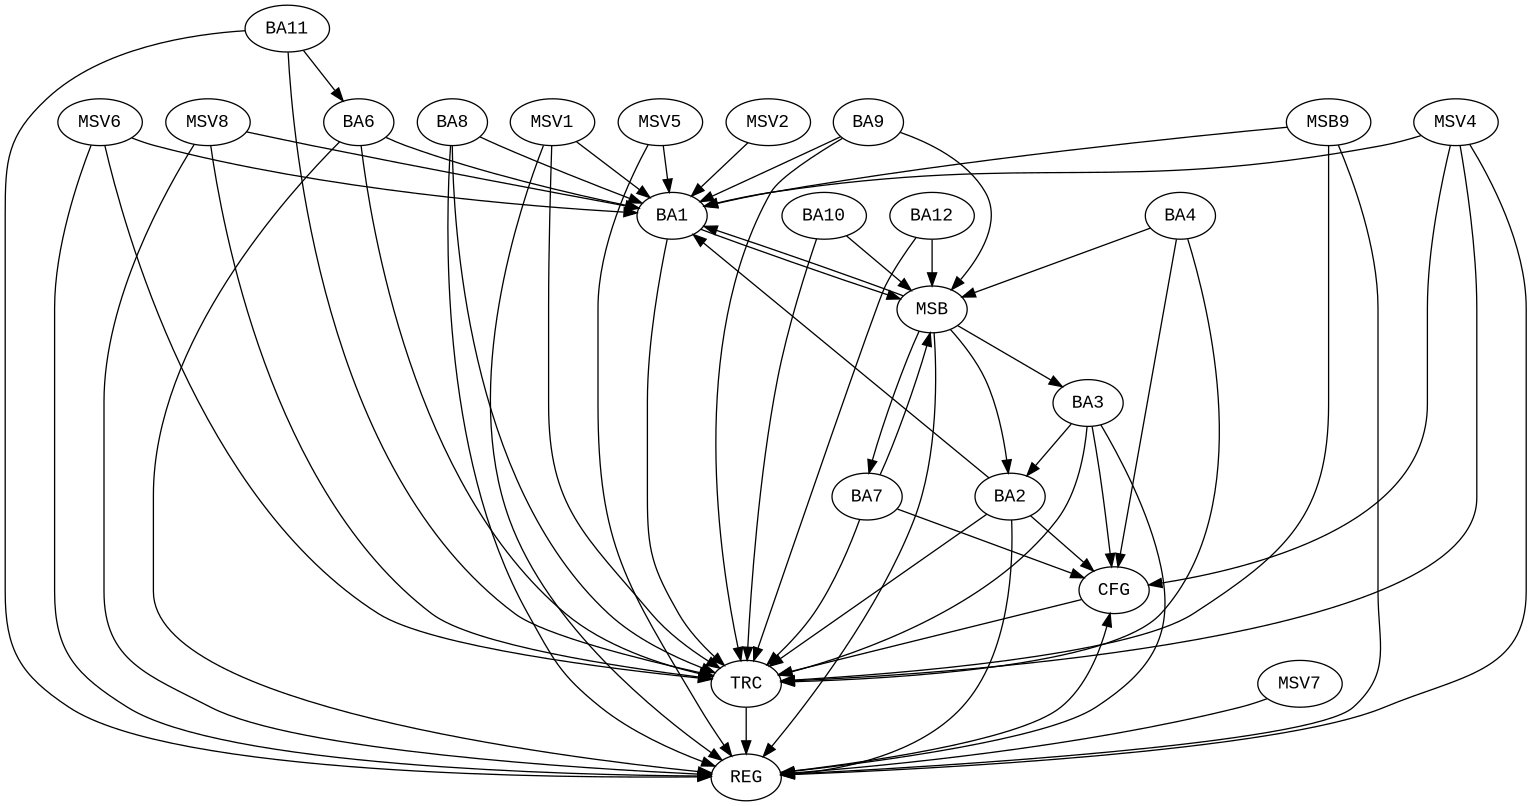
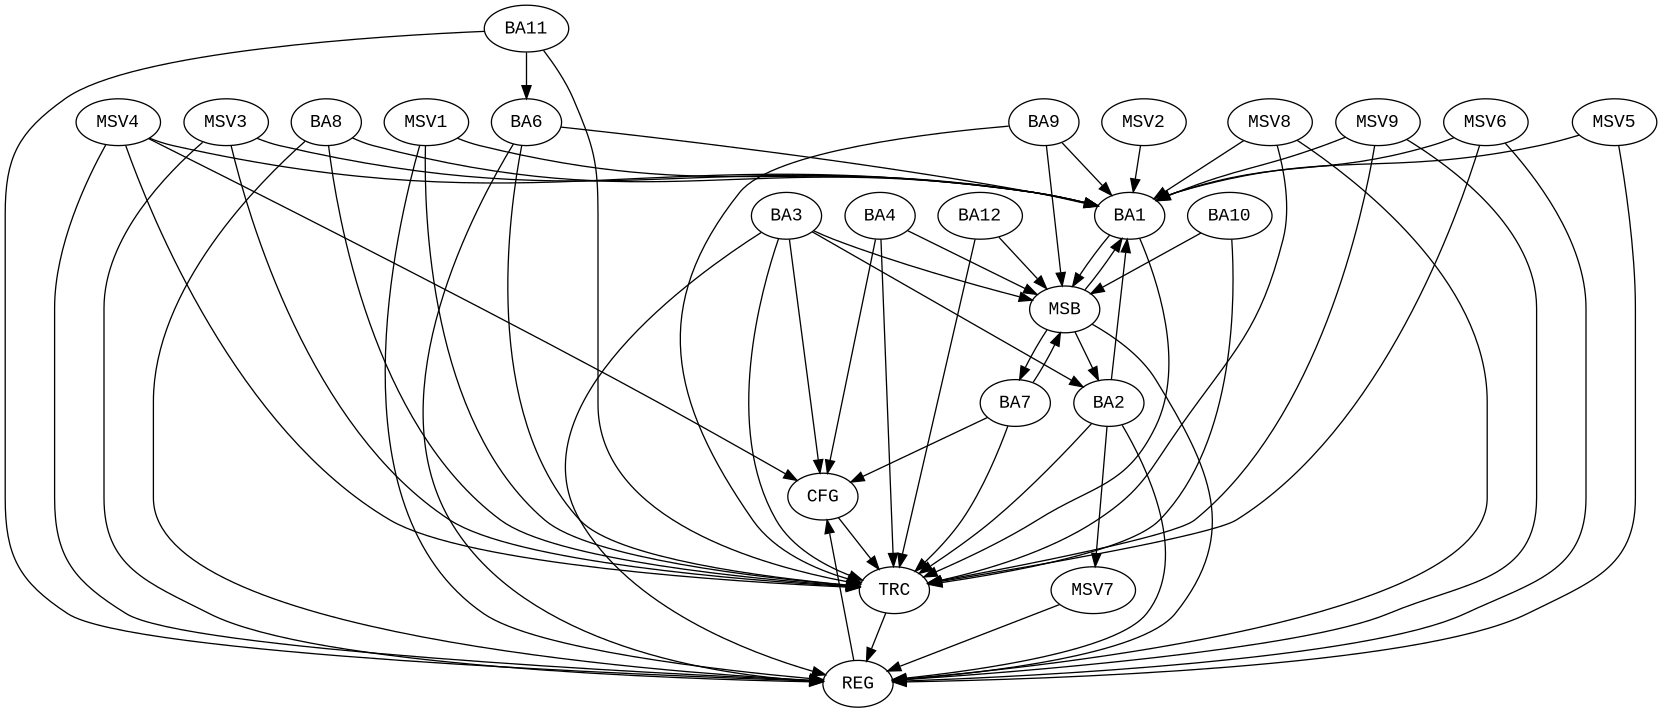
none -> (226, 122)
(1329, 122) -> (1378, 122)
(1004, 353) -> (915, 267)
(1057, 539) -> (1101, 496)
